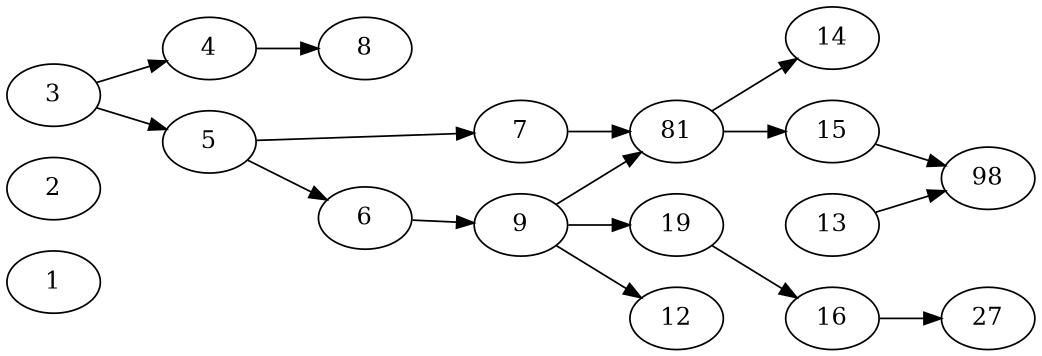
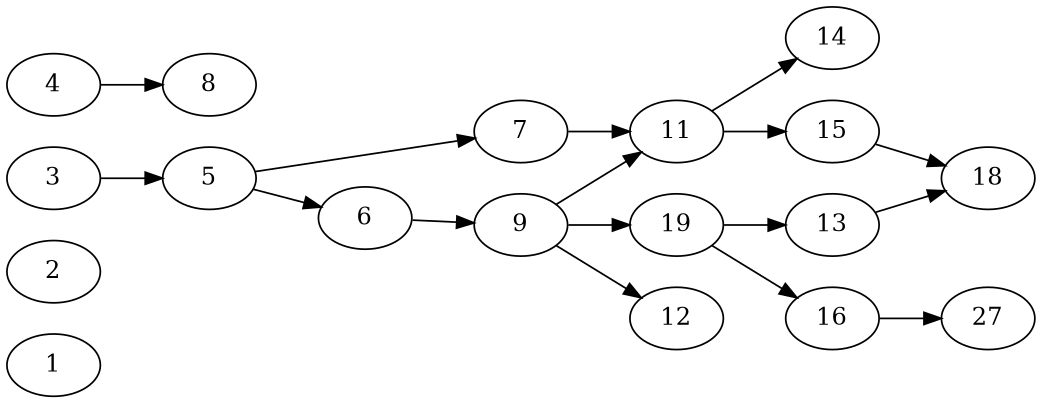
(123, 74) -> none
(677, 132) -> (677, 132)
(988, 178) -> (988, 178)
none -> (746, 225)
